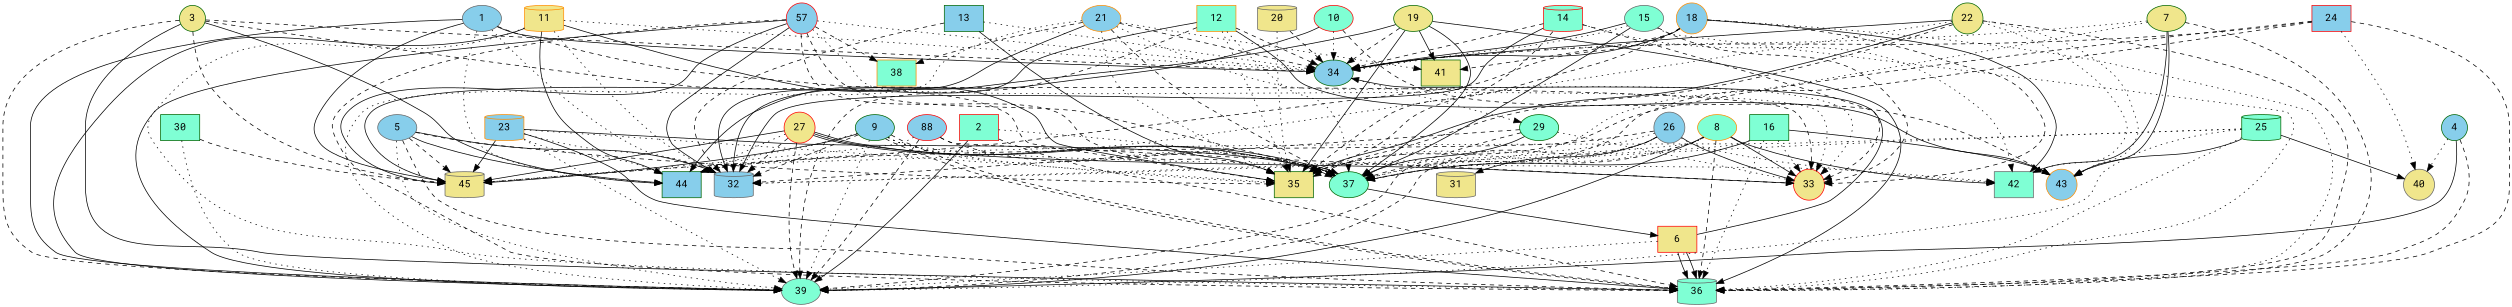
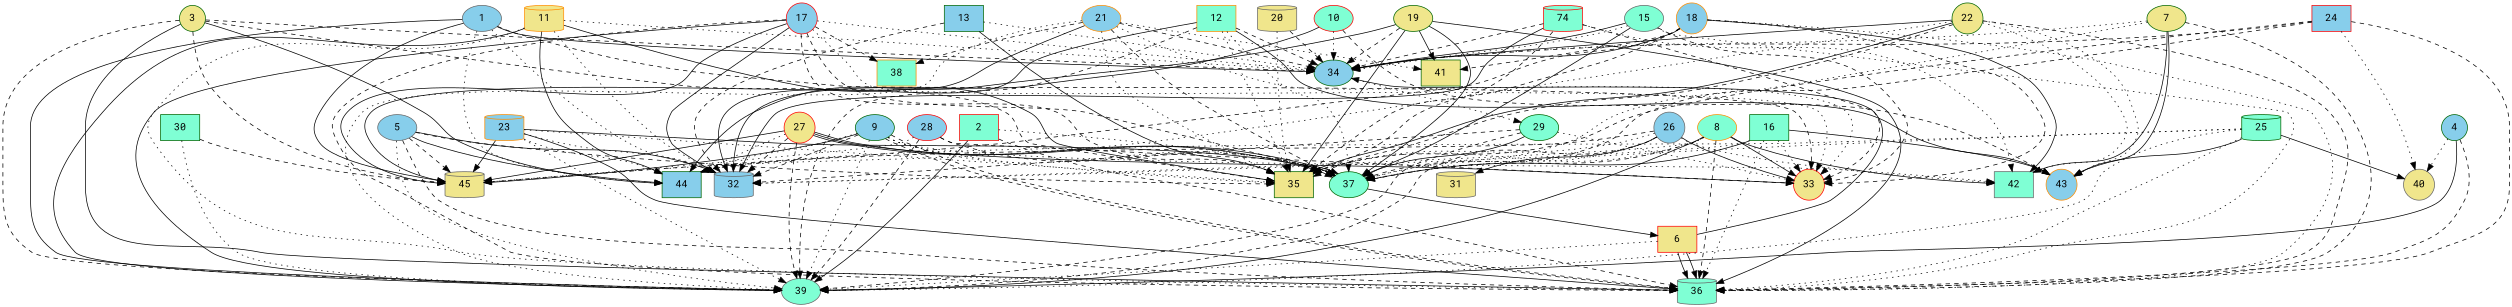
(802, 18) -> (802, 18)
(1563, 18) -> (1563, 18)
(927, 128) -> (927, 128)
